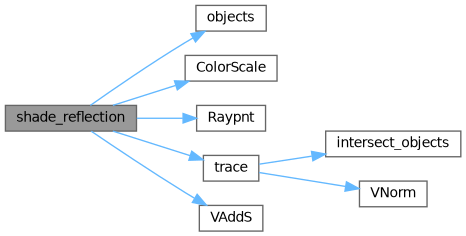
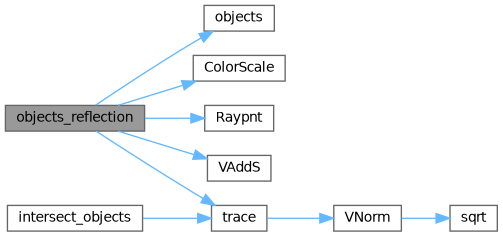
(71, 118) -> (75, 118)
(285, 160) -> (170, 218)
none -> (474, 218)
